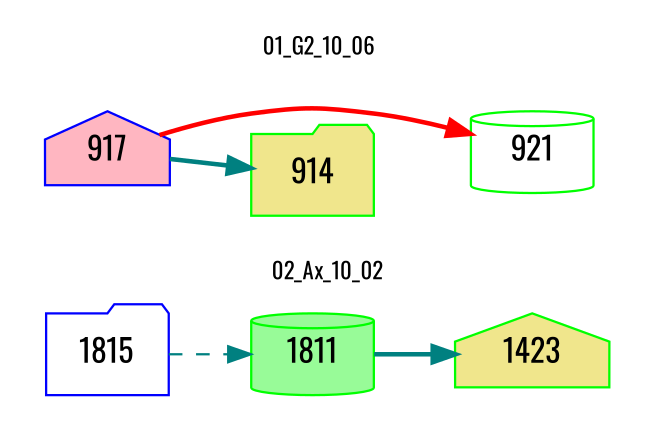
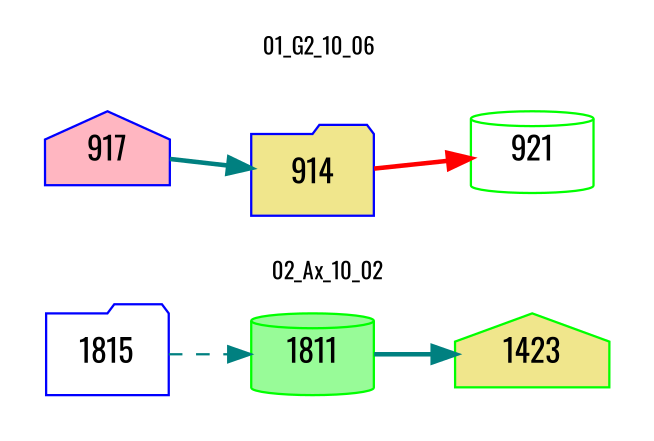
(303, 109) -> (411, 165)
(313, 175) -> (313, 175)
